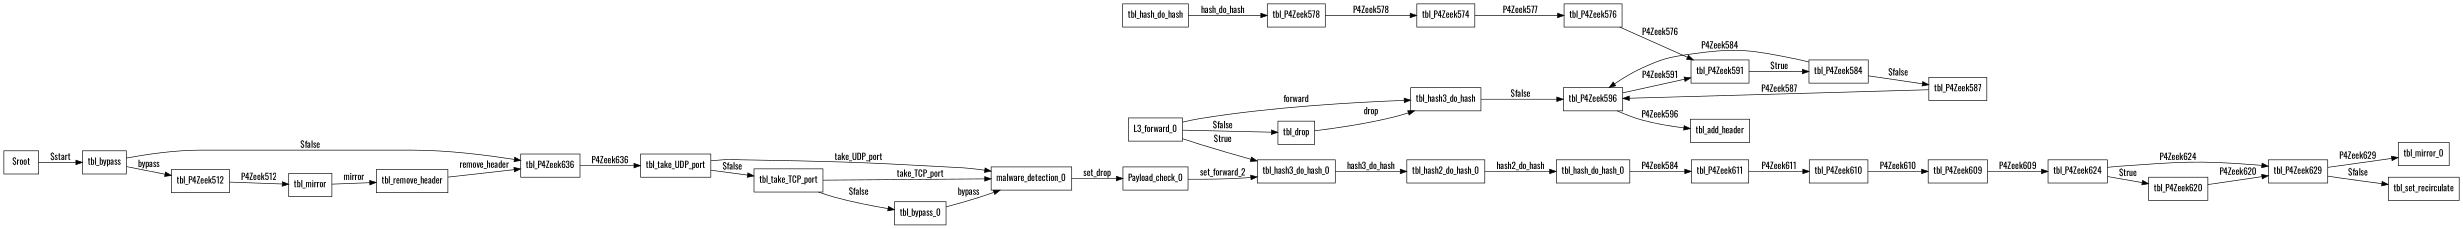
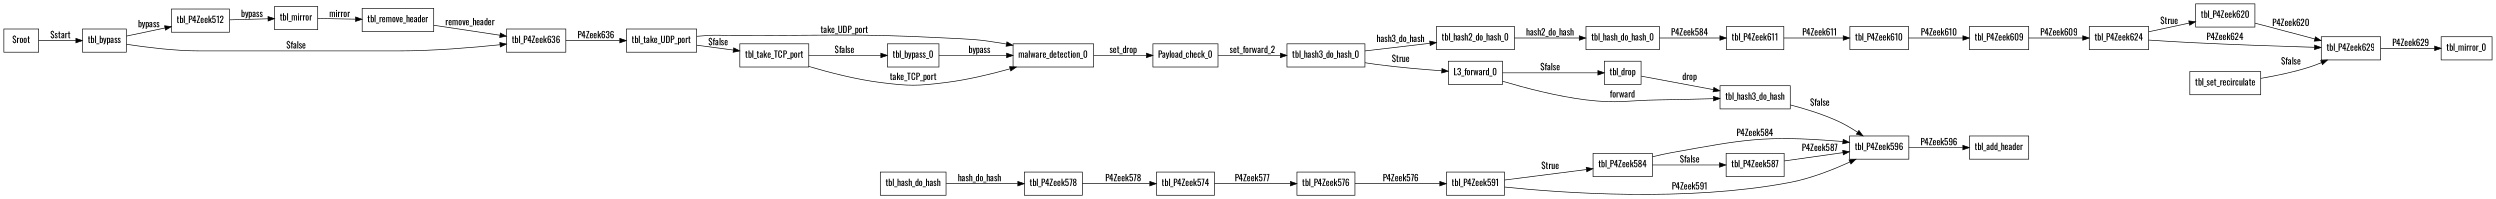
(1654, 86) -> (1679, 194)
(1217, 149) -> (1403, 68)
(259, 178) -> (252, 14)
(2355, 180) -> (2292, 72)
